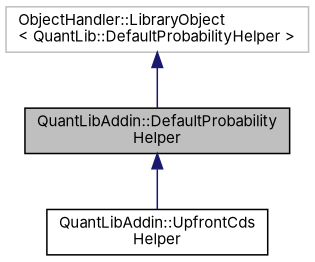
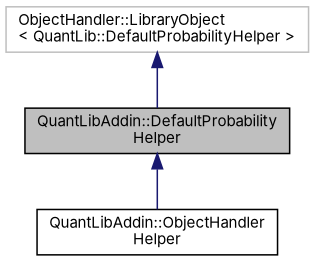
(157, 232) -> (157, 232)
